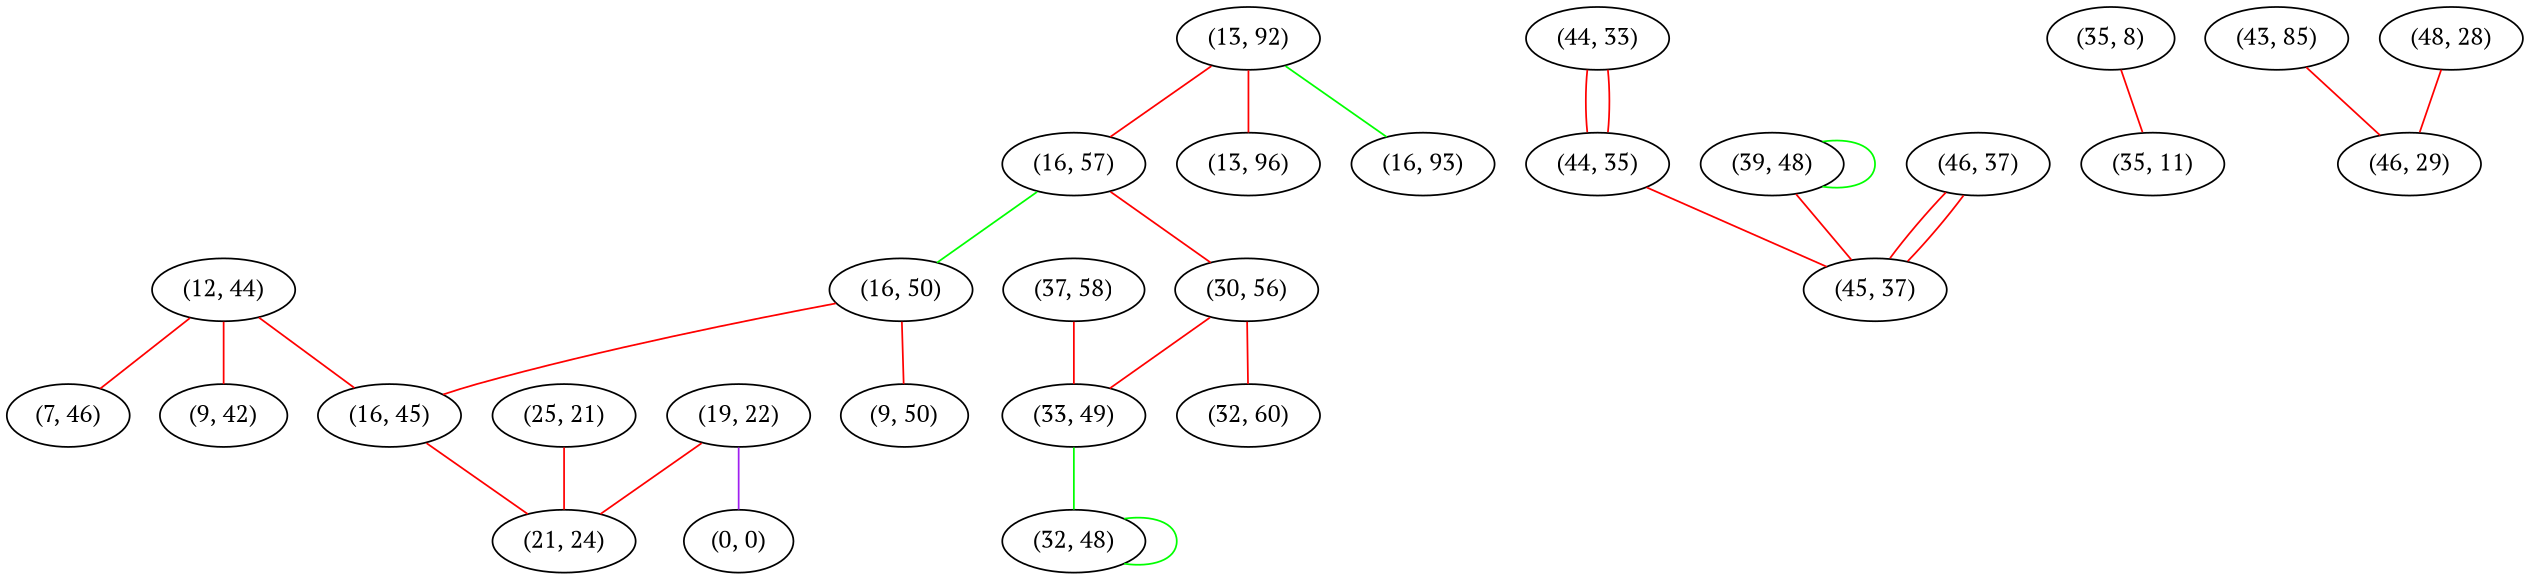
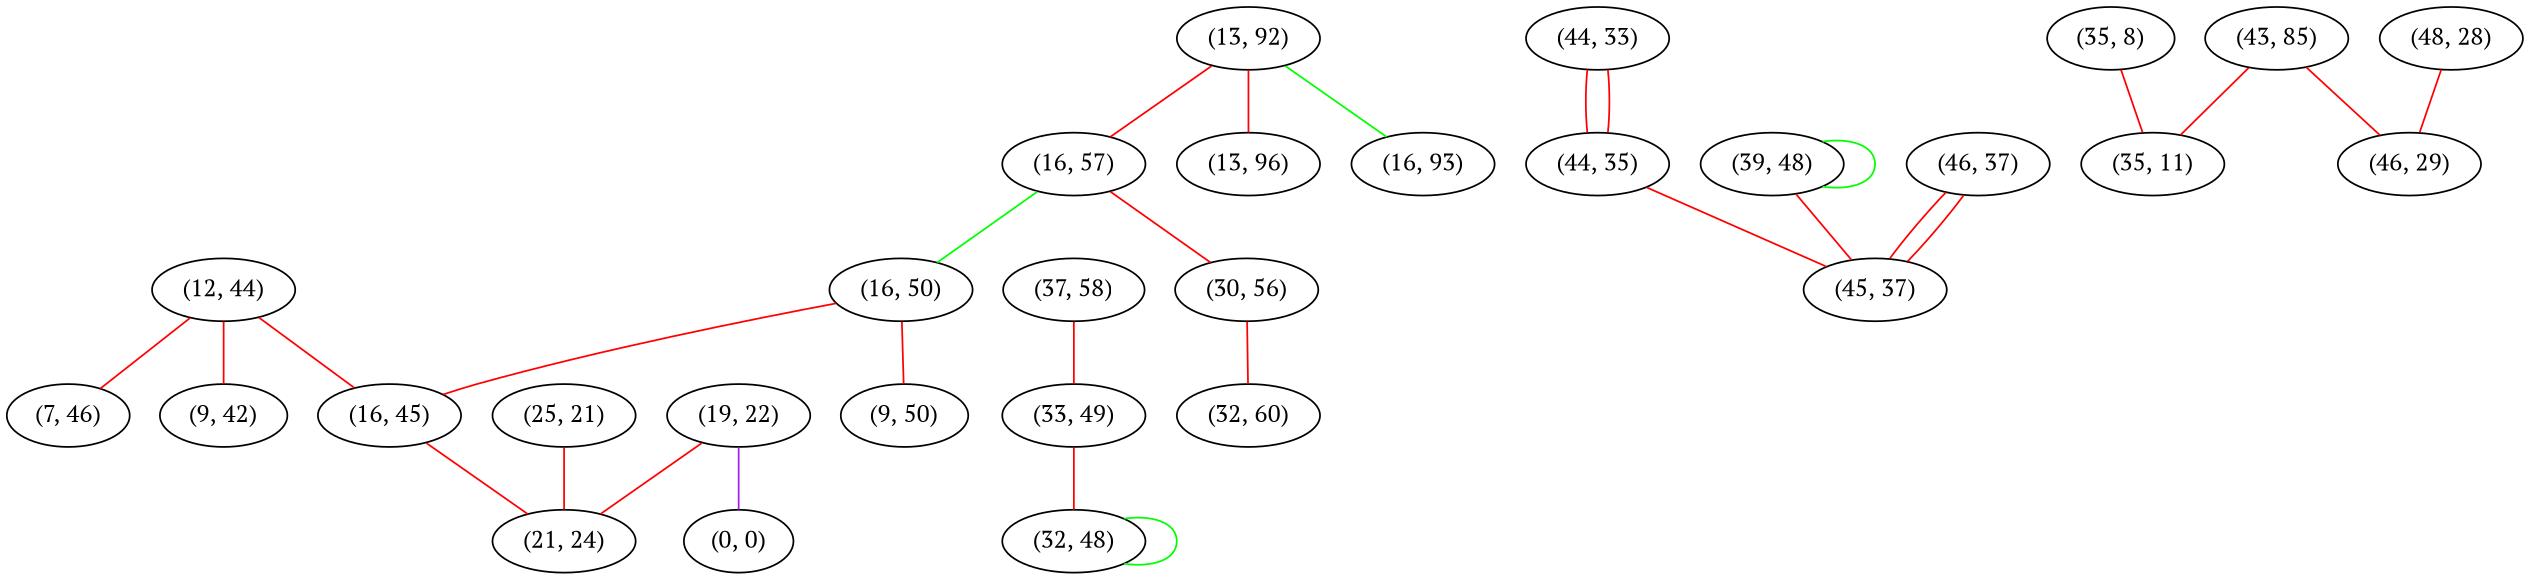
none -> (2215, 101)
(1160, 353) -> none
(1074, 479) -> (1074, 479)
